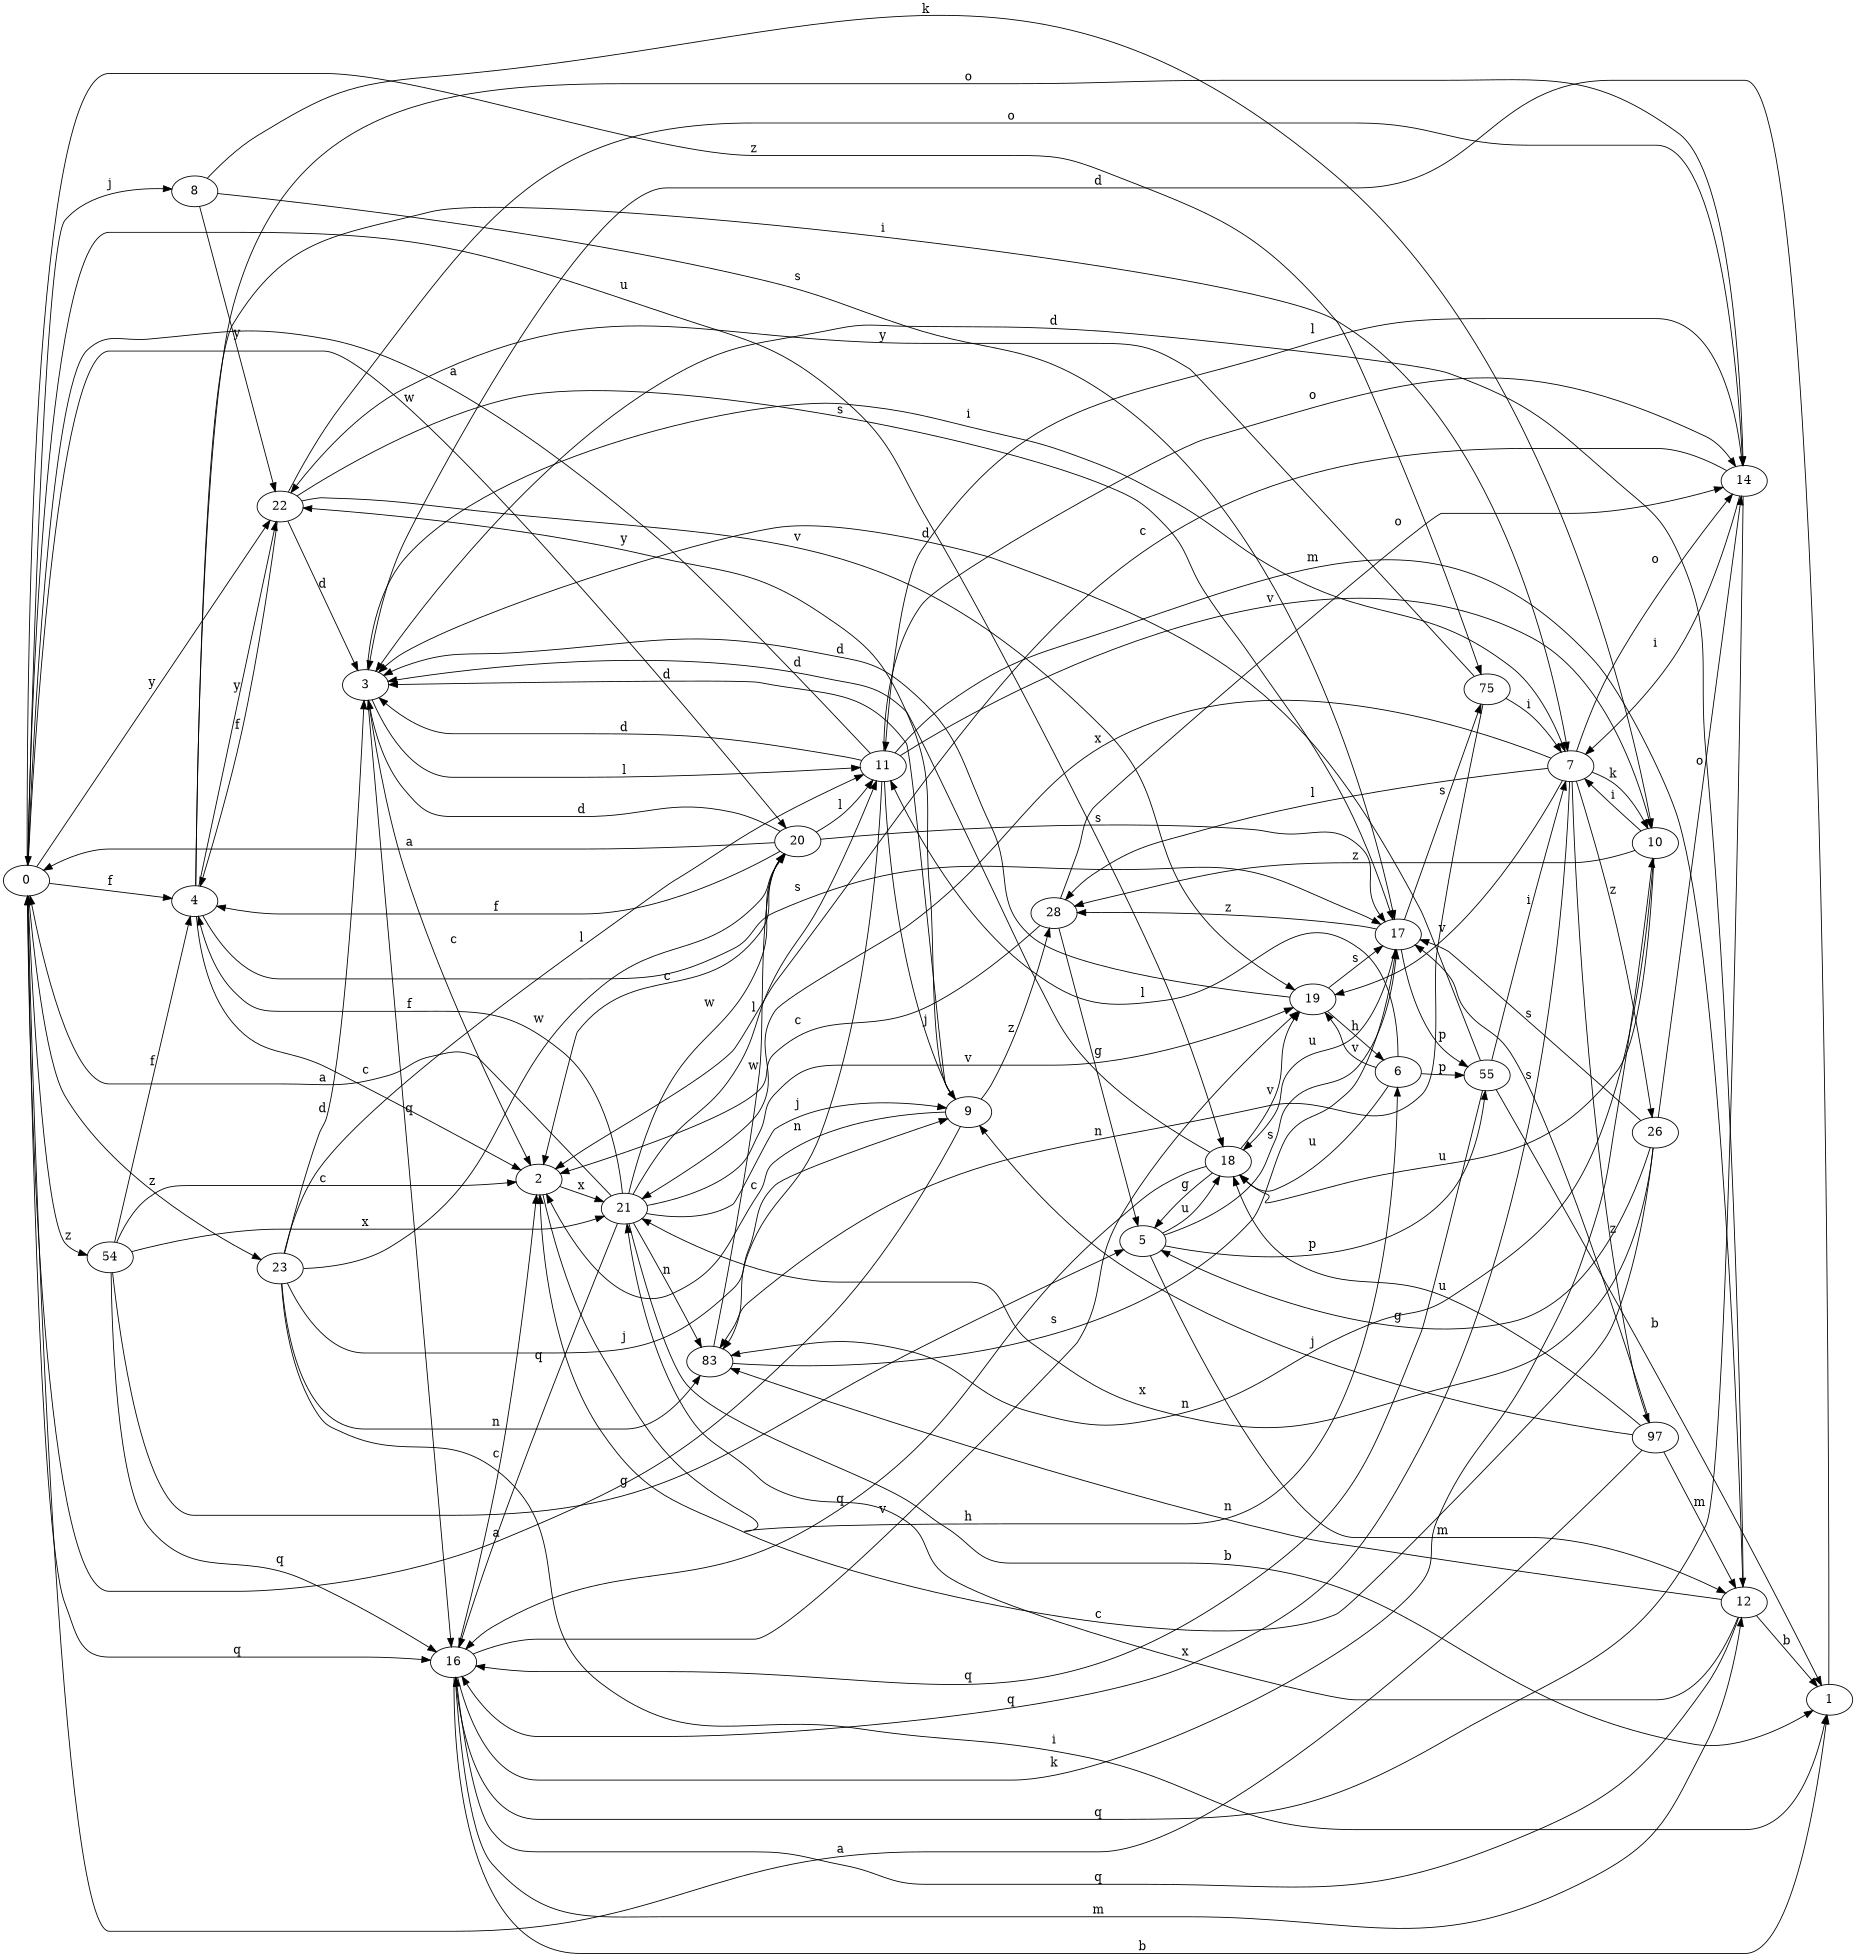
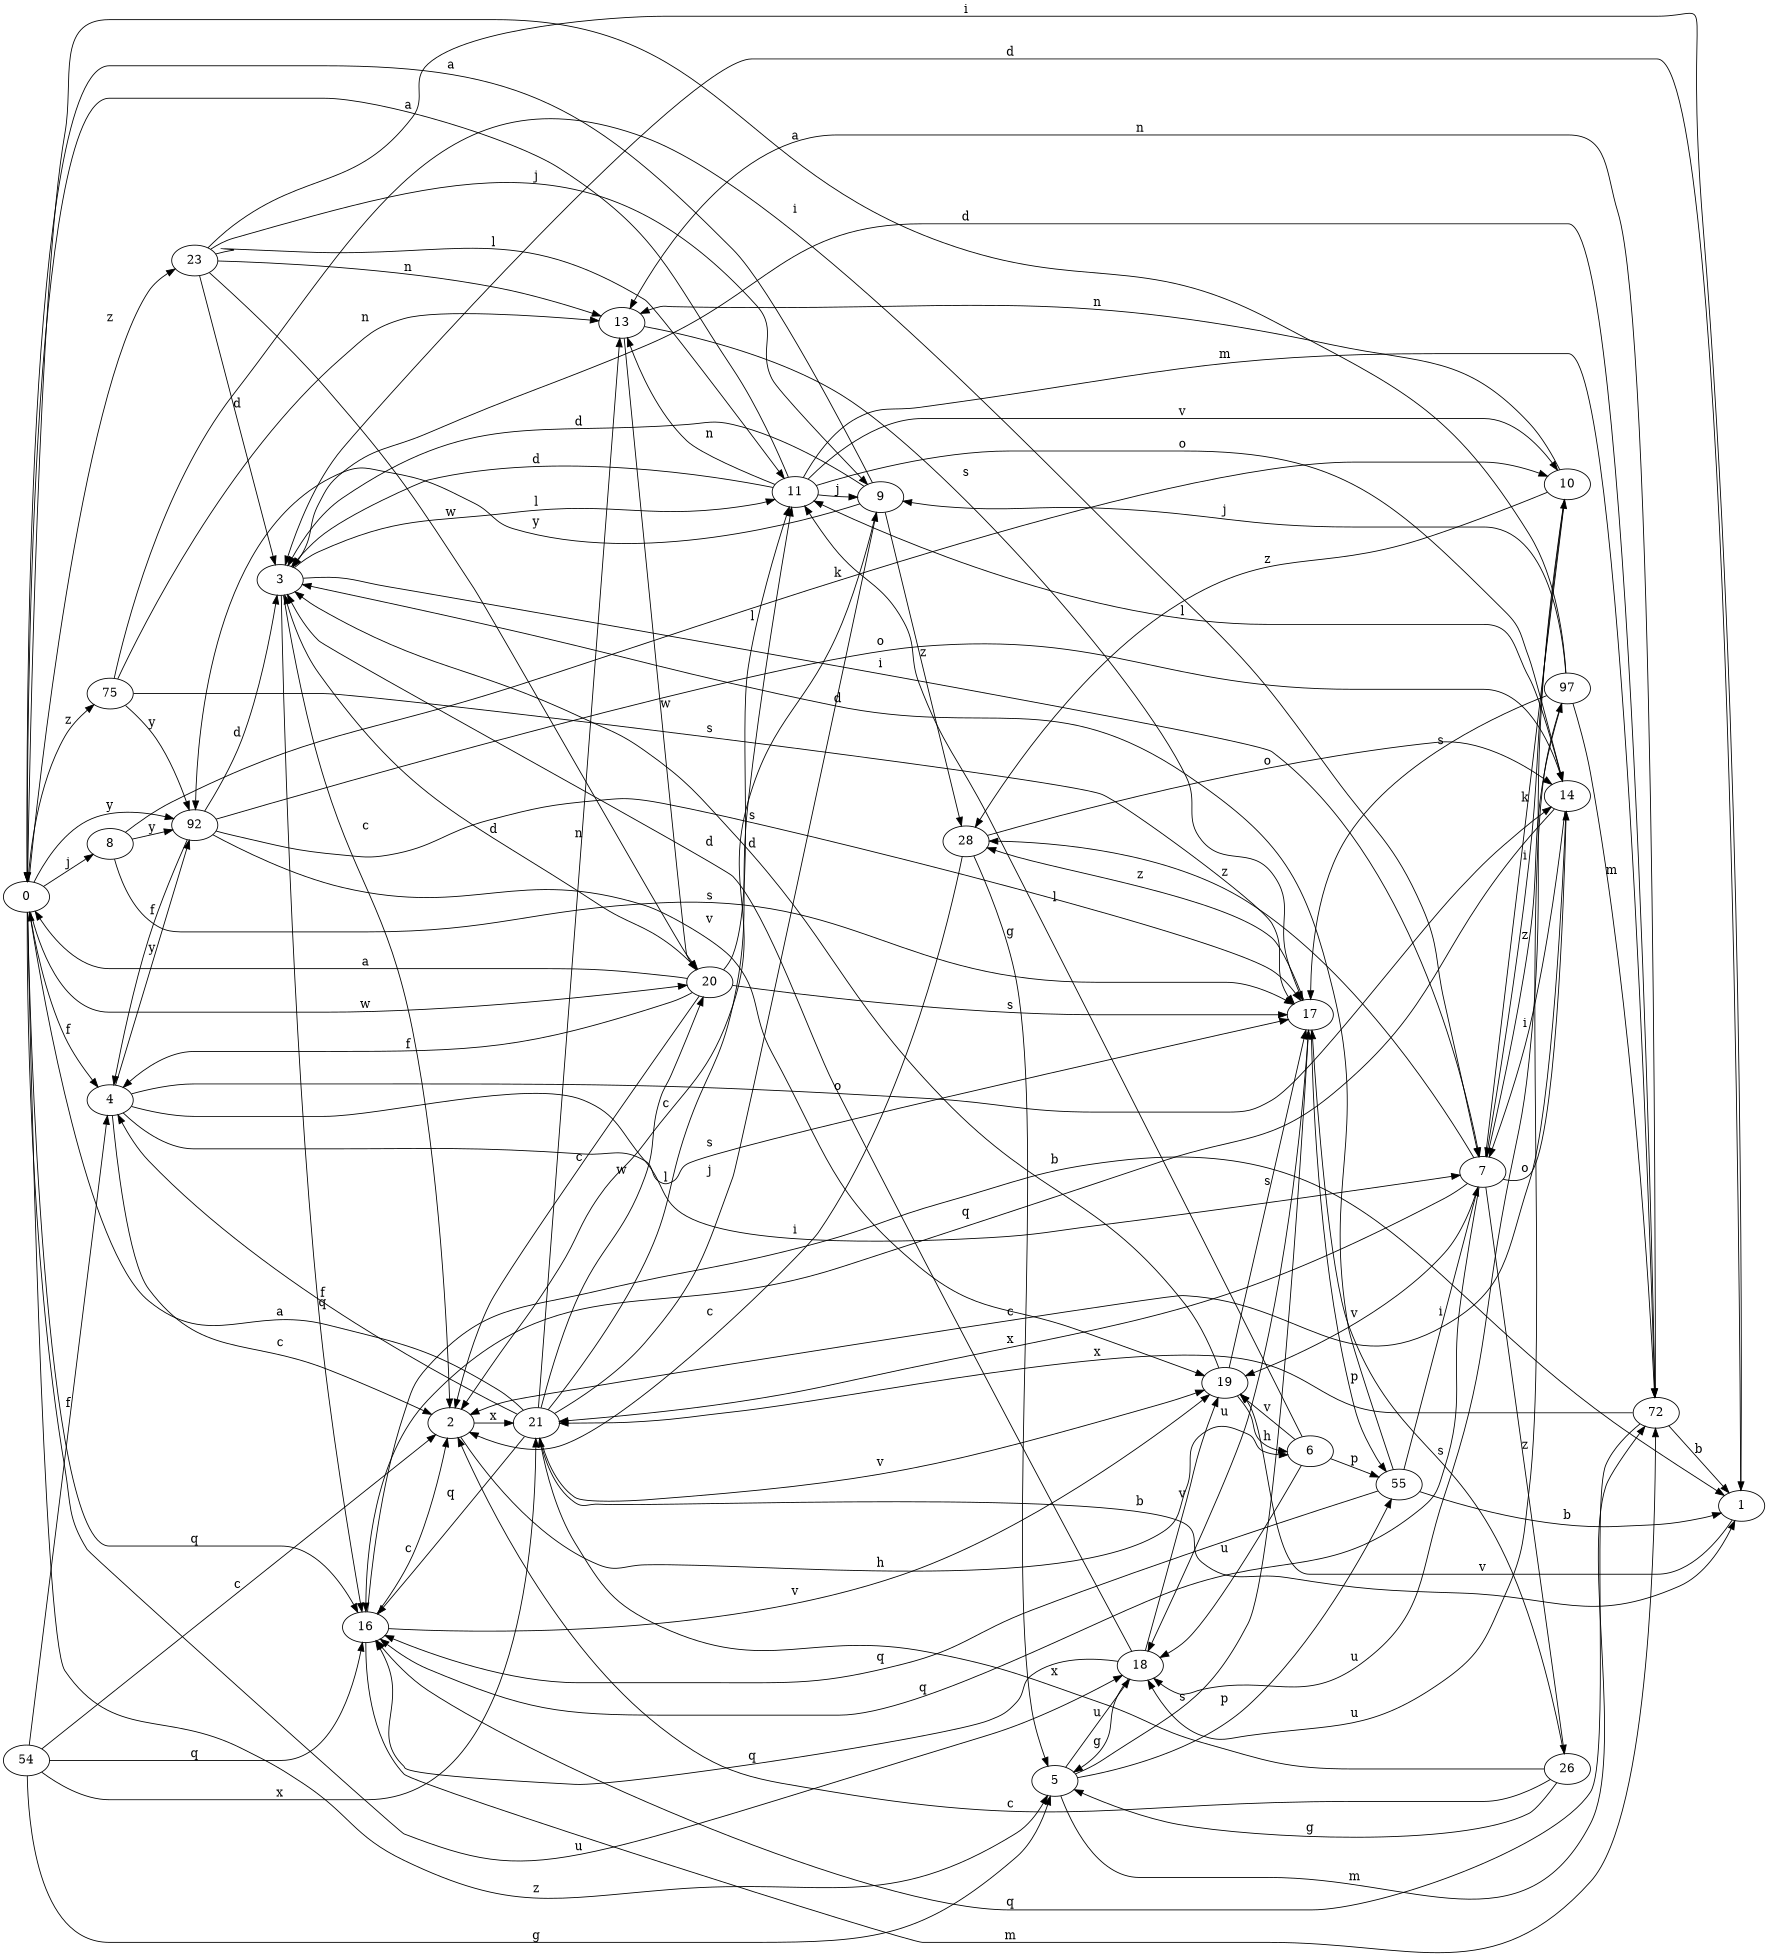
(280, 507) -> (195, 825)
(1313, 794) -> (1225, 873)
(1699, 811) -> none
(1441, 816) -> (764, 744)
(39, 1079) -> (200, 1733)
(710, 1362) -> (622, 323)
none -> (1436, 1574)
(1744, 1602) -> (1656, 1413)
(1298, 1676) -> none
